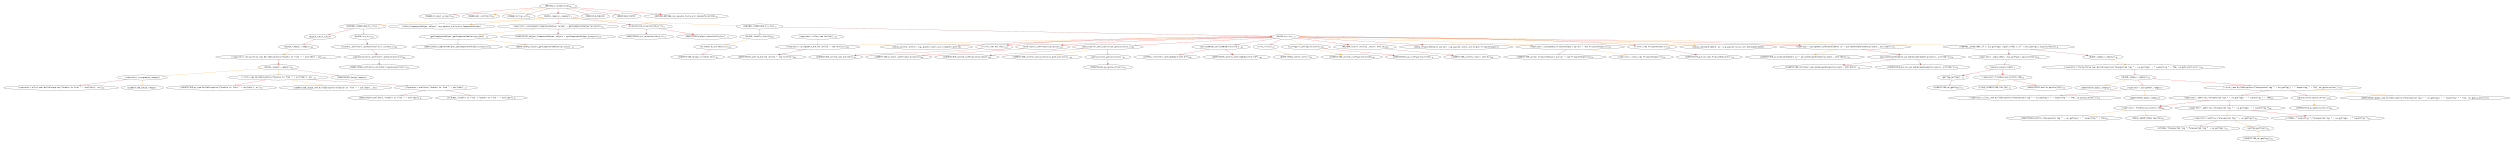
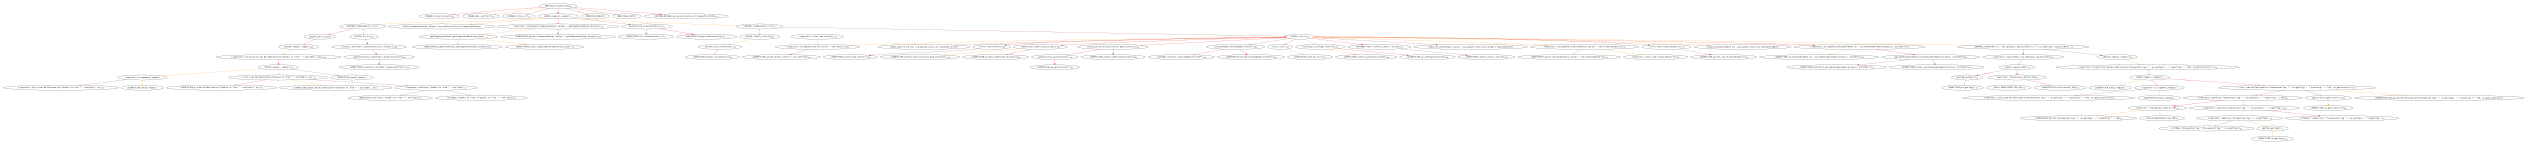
(1076, 52) -> (983, 52)
